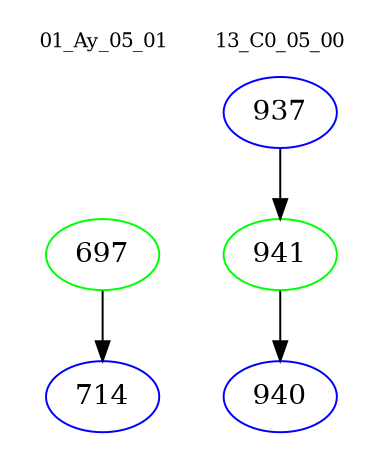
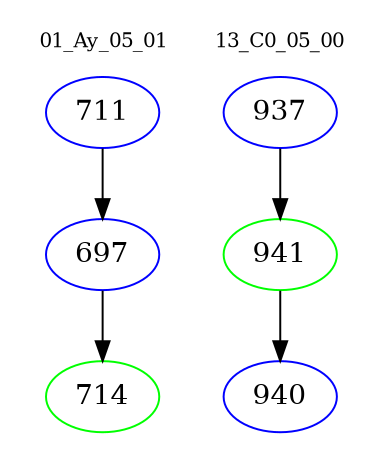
none -> (103, 112)
(103, 255) -> (103, 255)
(103, 397) -> (103, 397)
